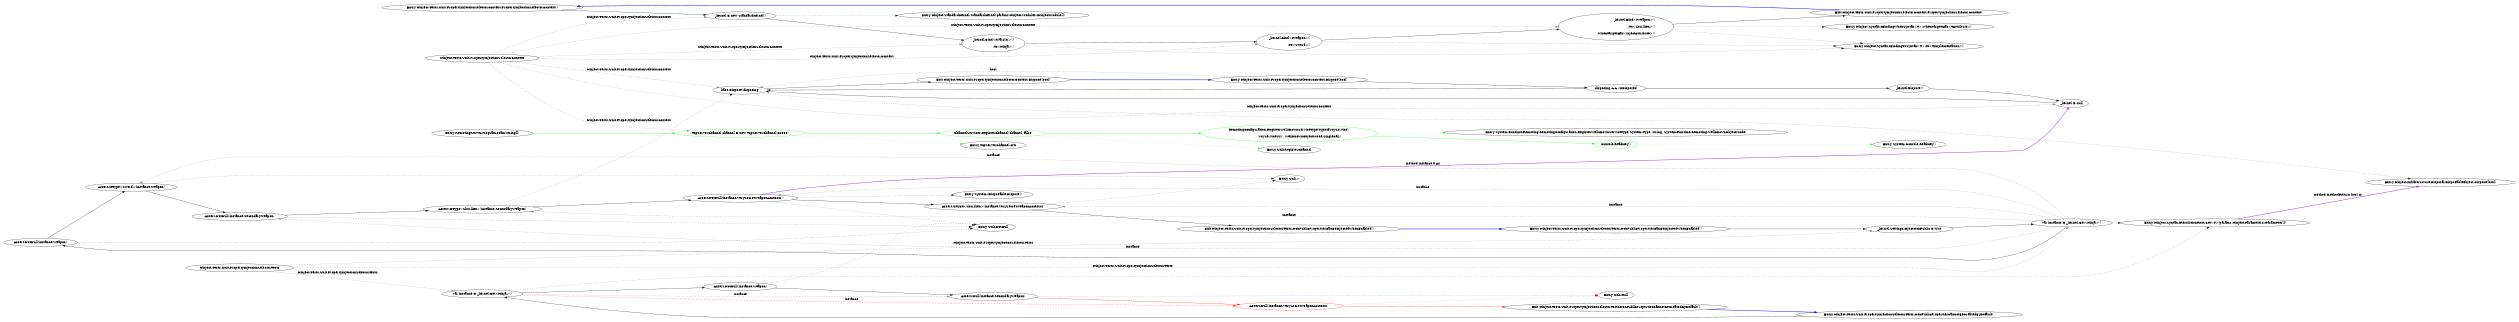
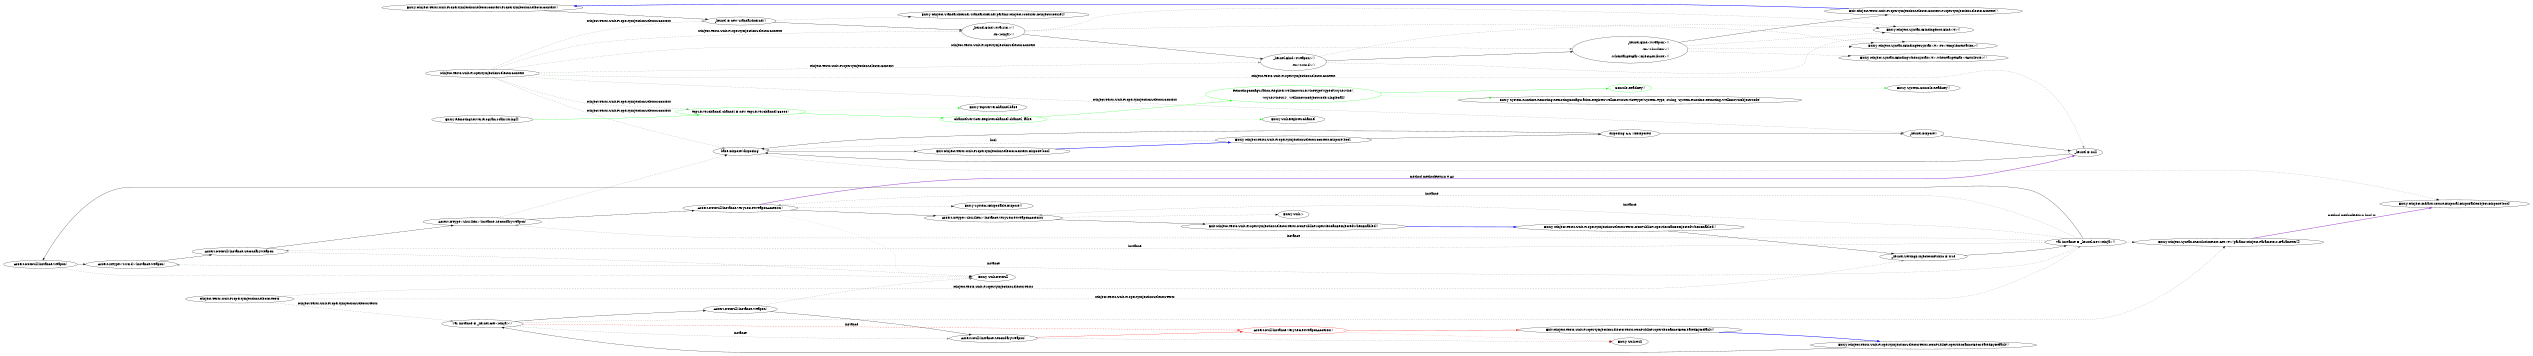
none -> (1923, 30)
none -> (1211, 106)
(993, 145) -> (993, 107)
(1423, 164) -> (1432, 177)
(712, 176) -> none
(871, 213) -> (874, 241)
